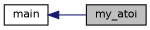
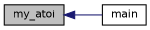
(73, 15) -> (88, 15)
